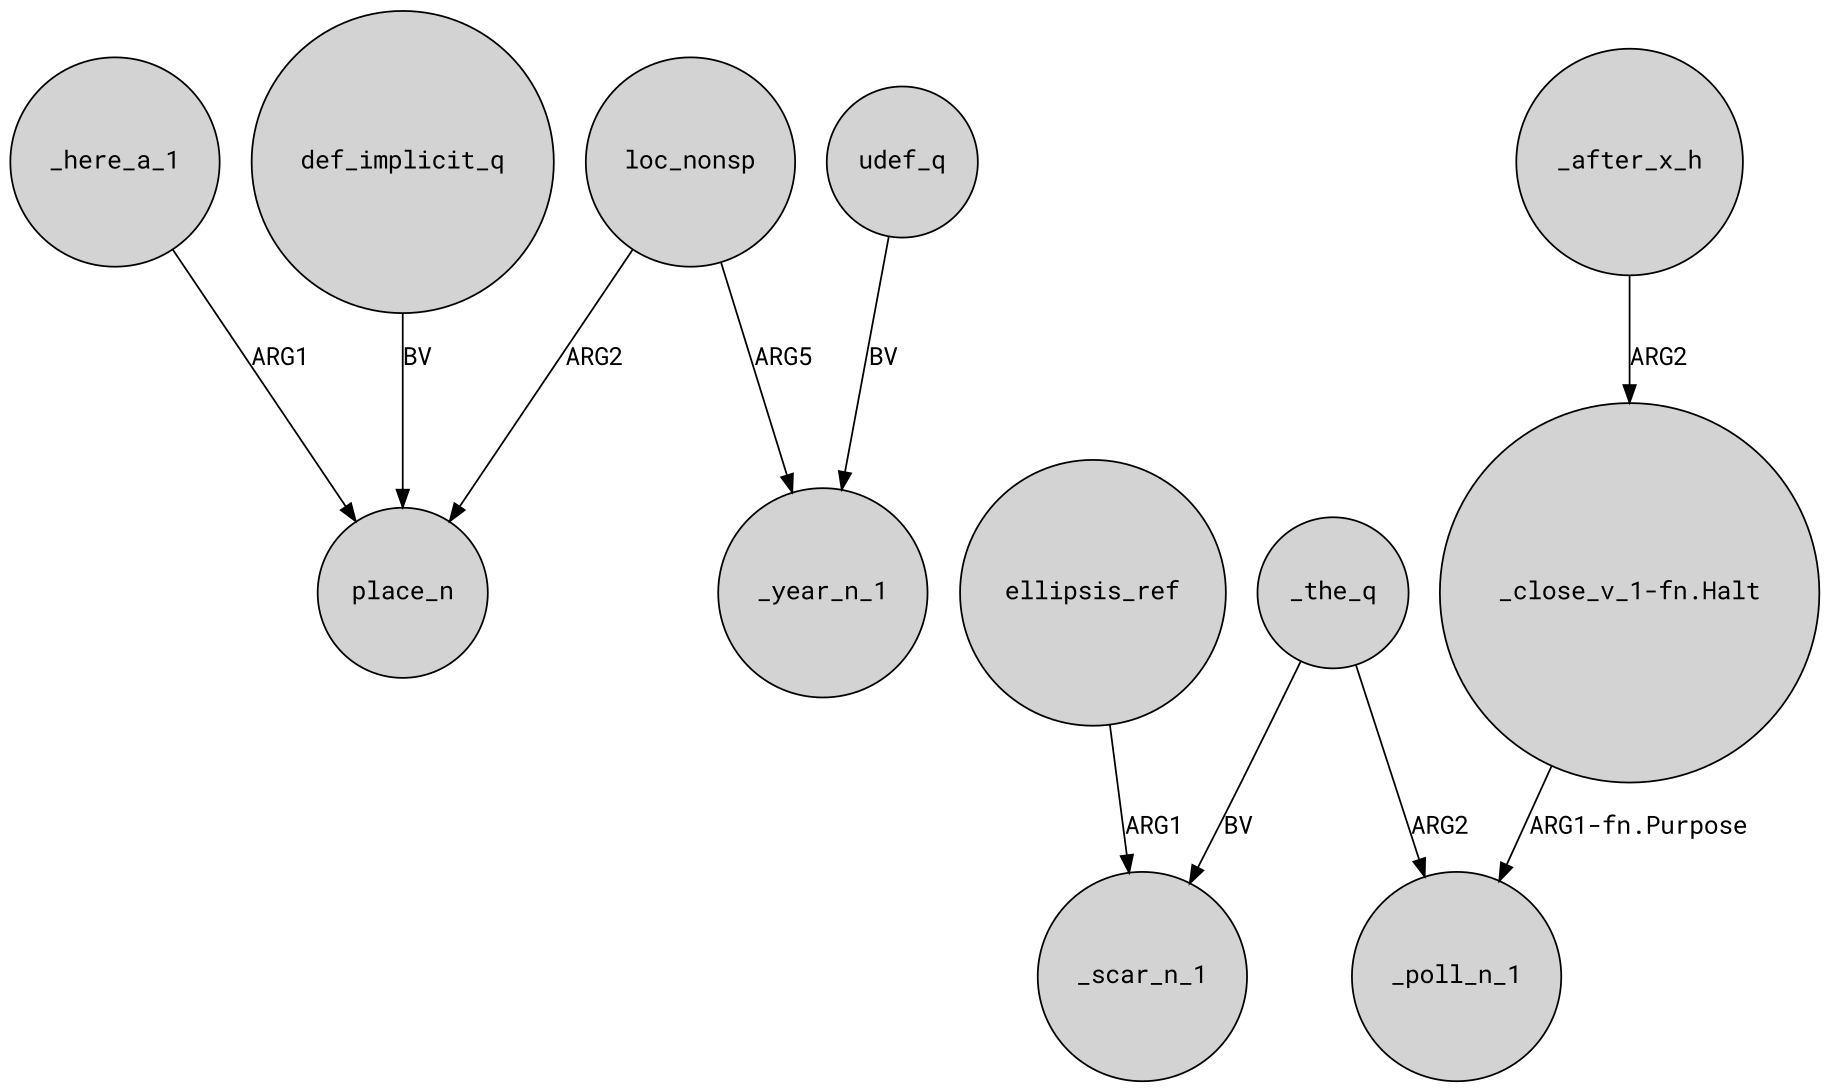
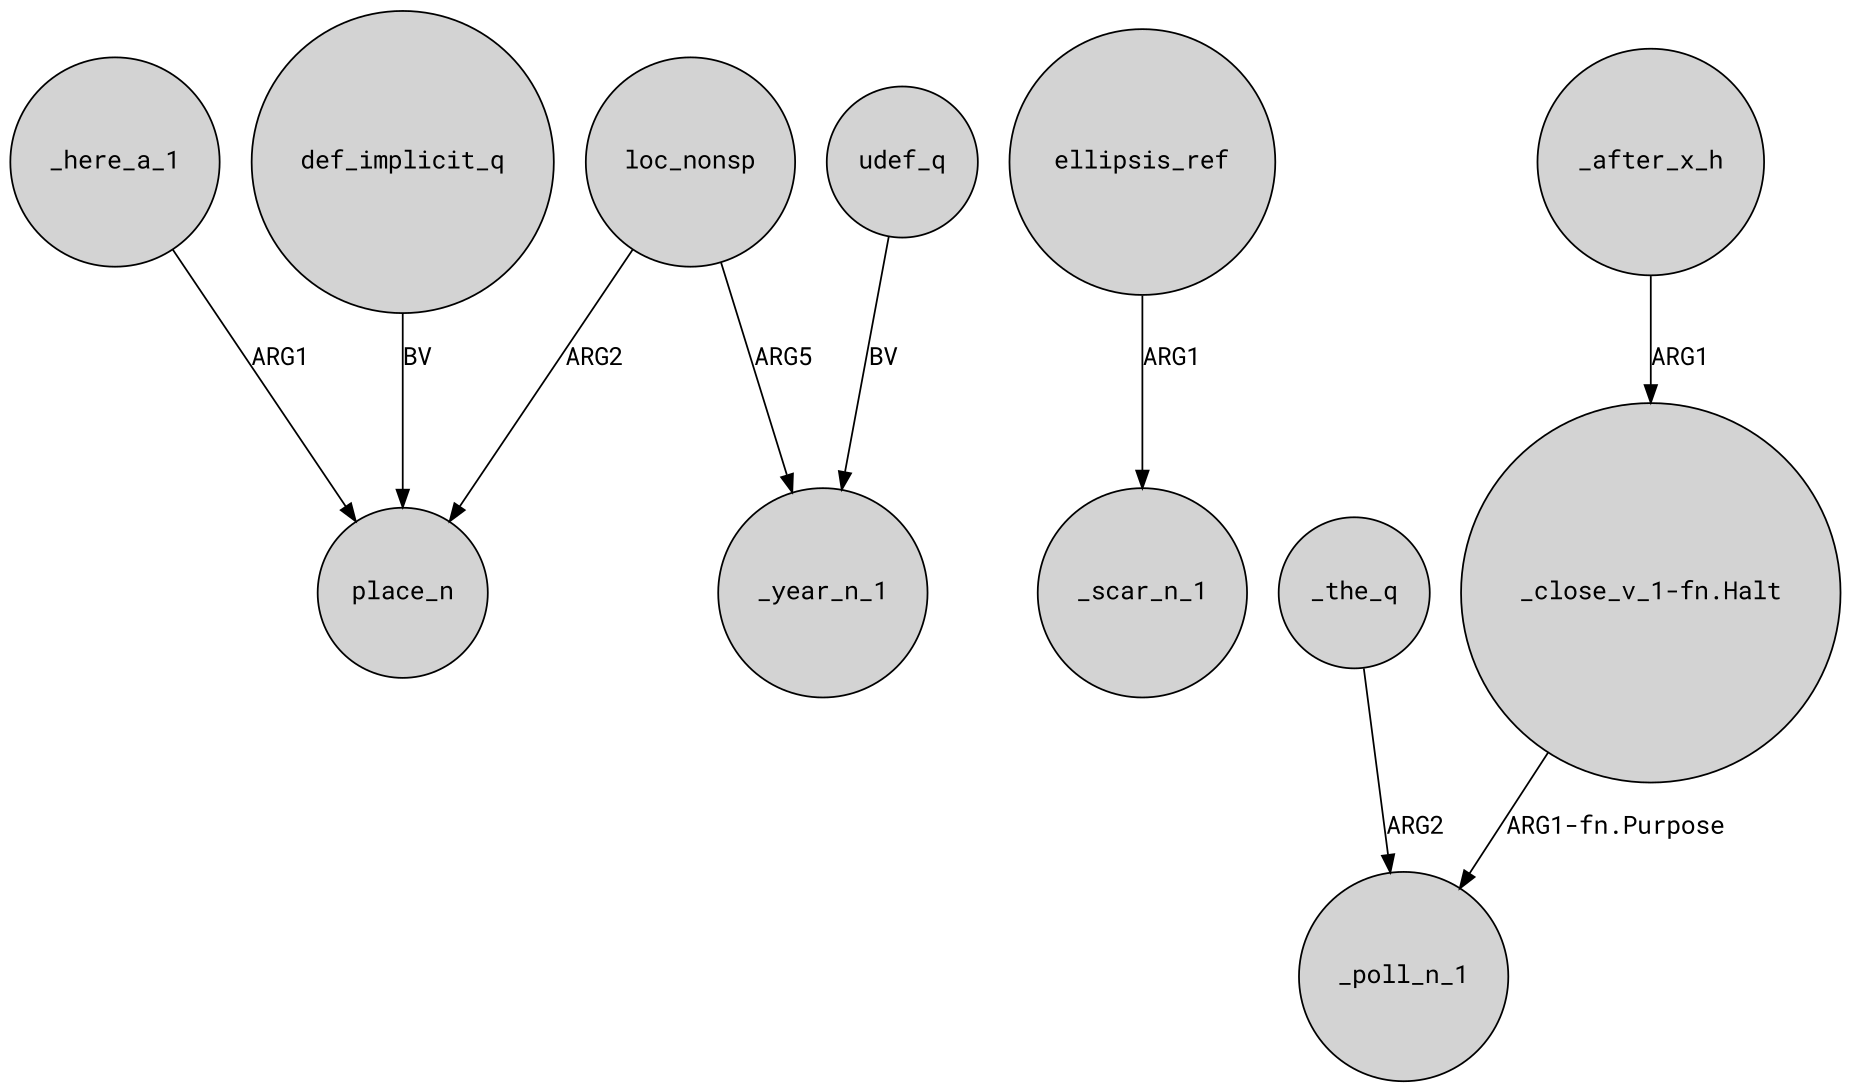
(1660, 359) -> (1681, 359)
(1250, 765) -> none
